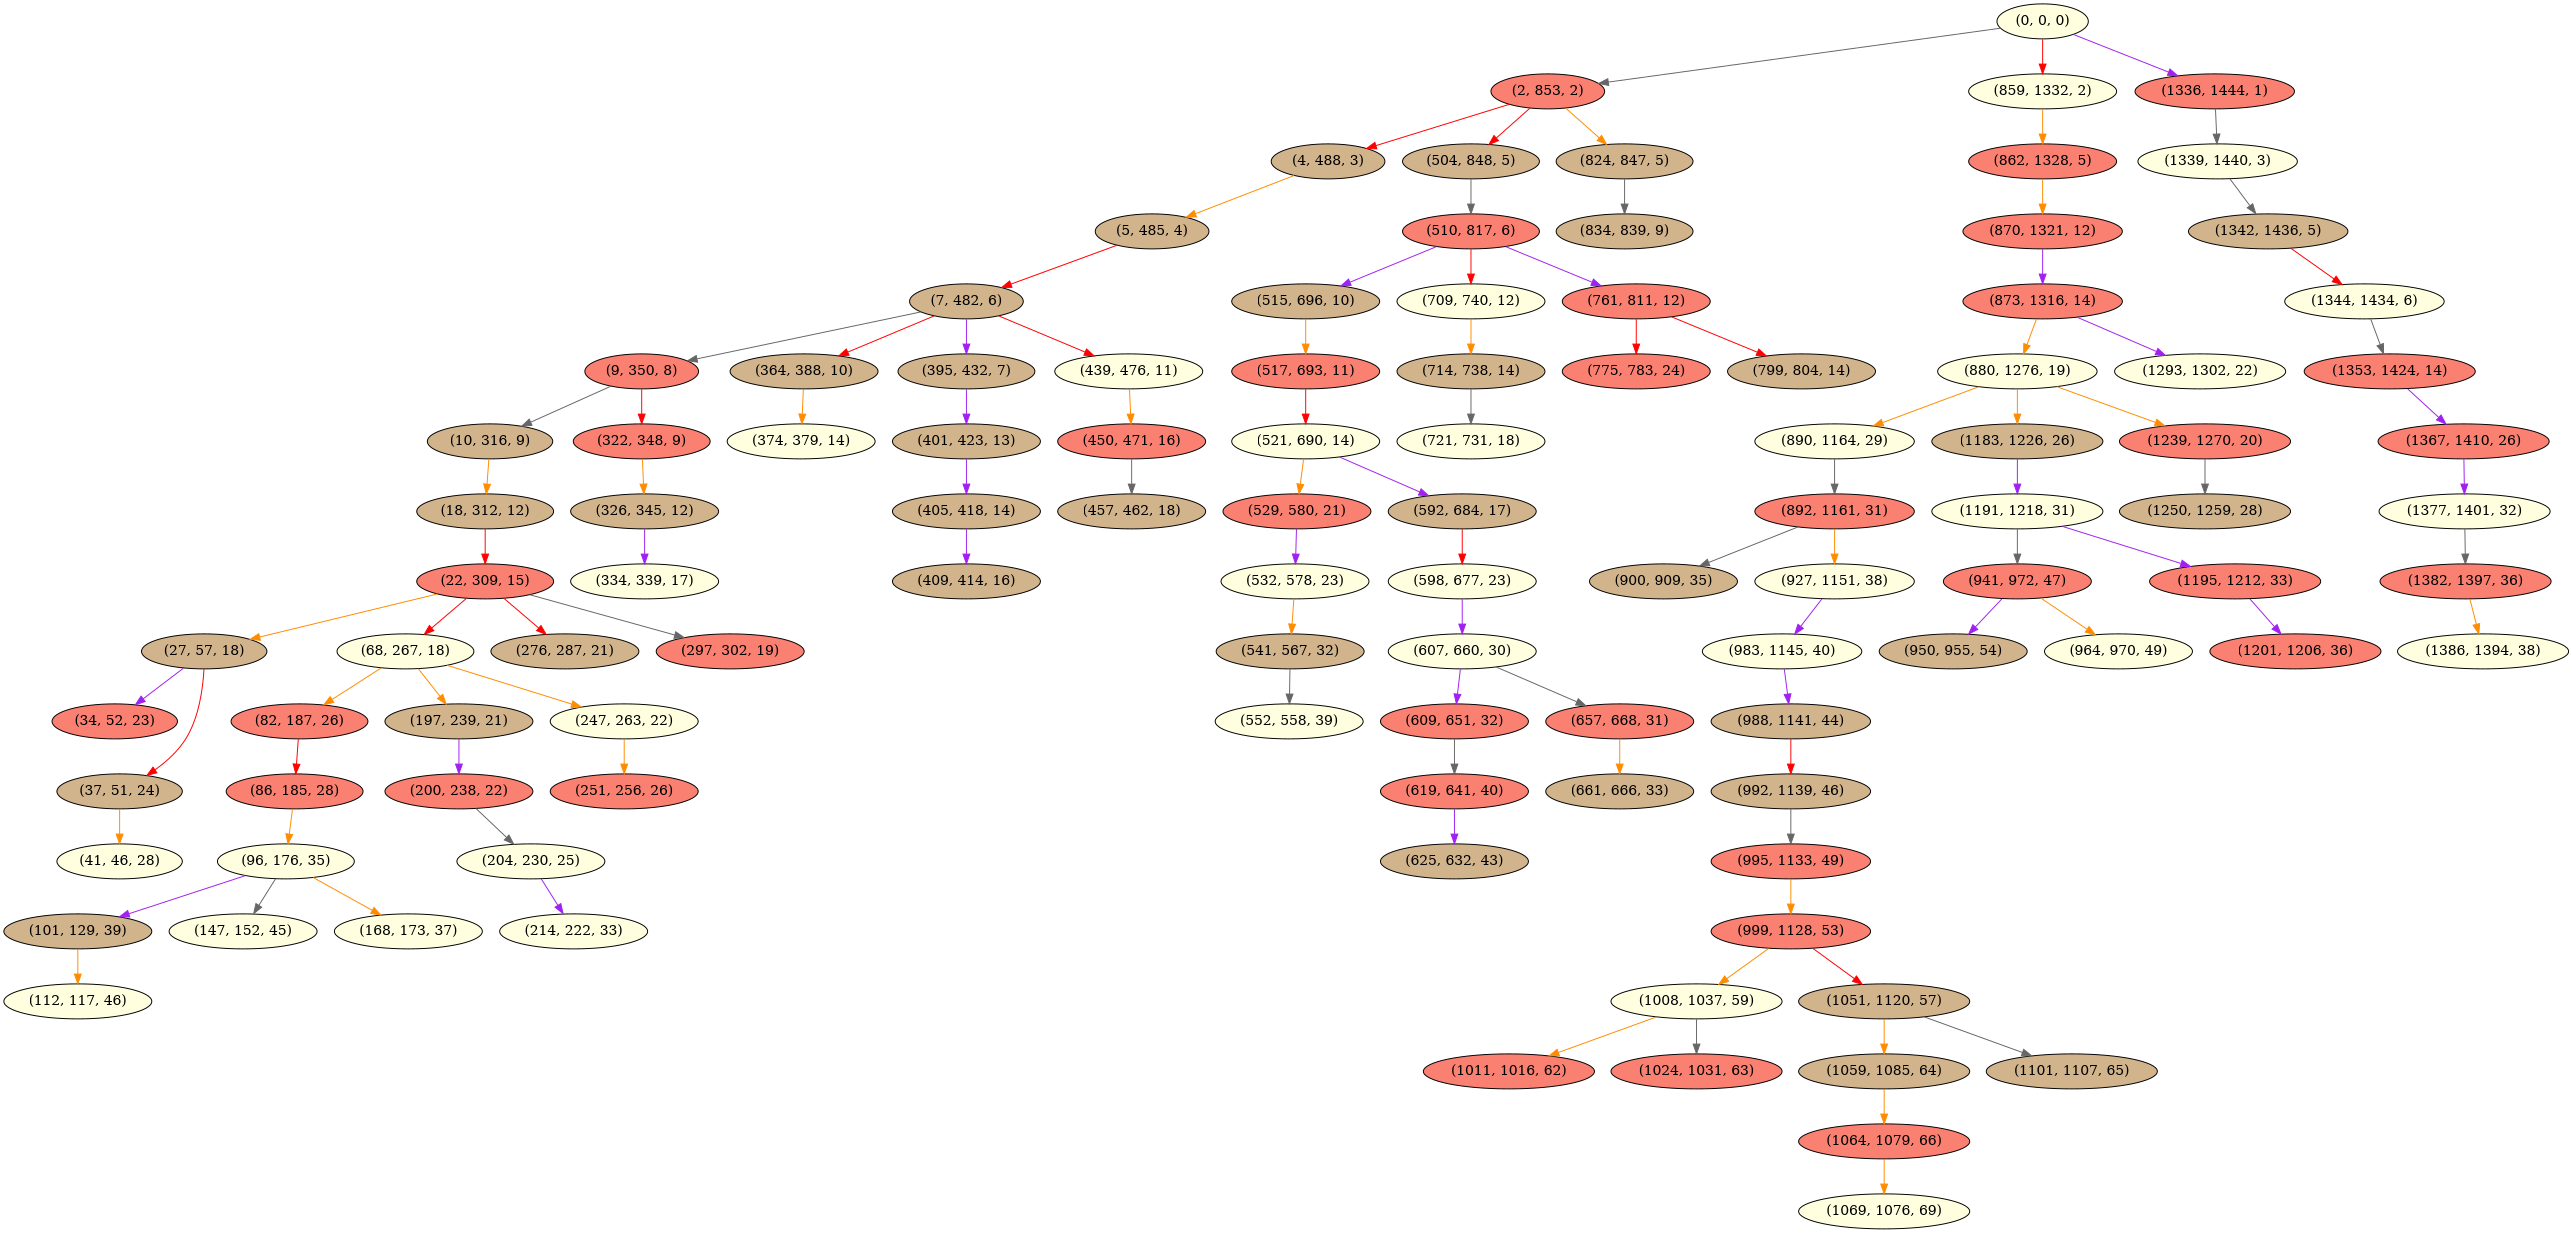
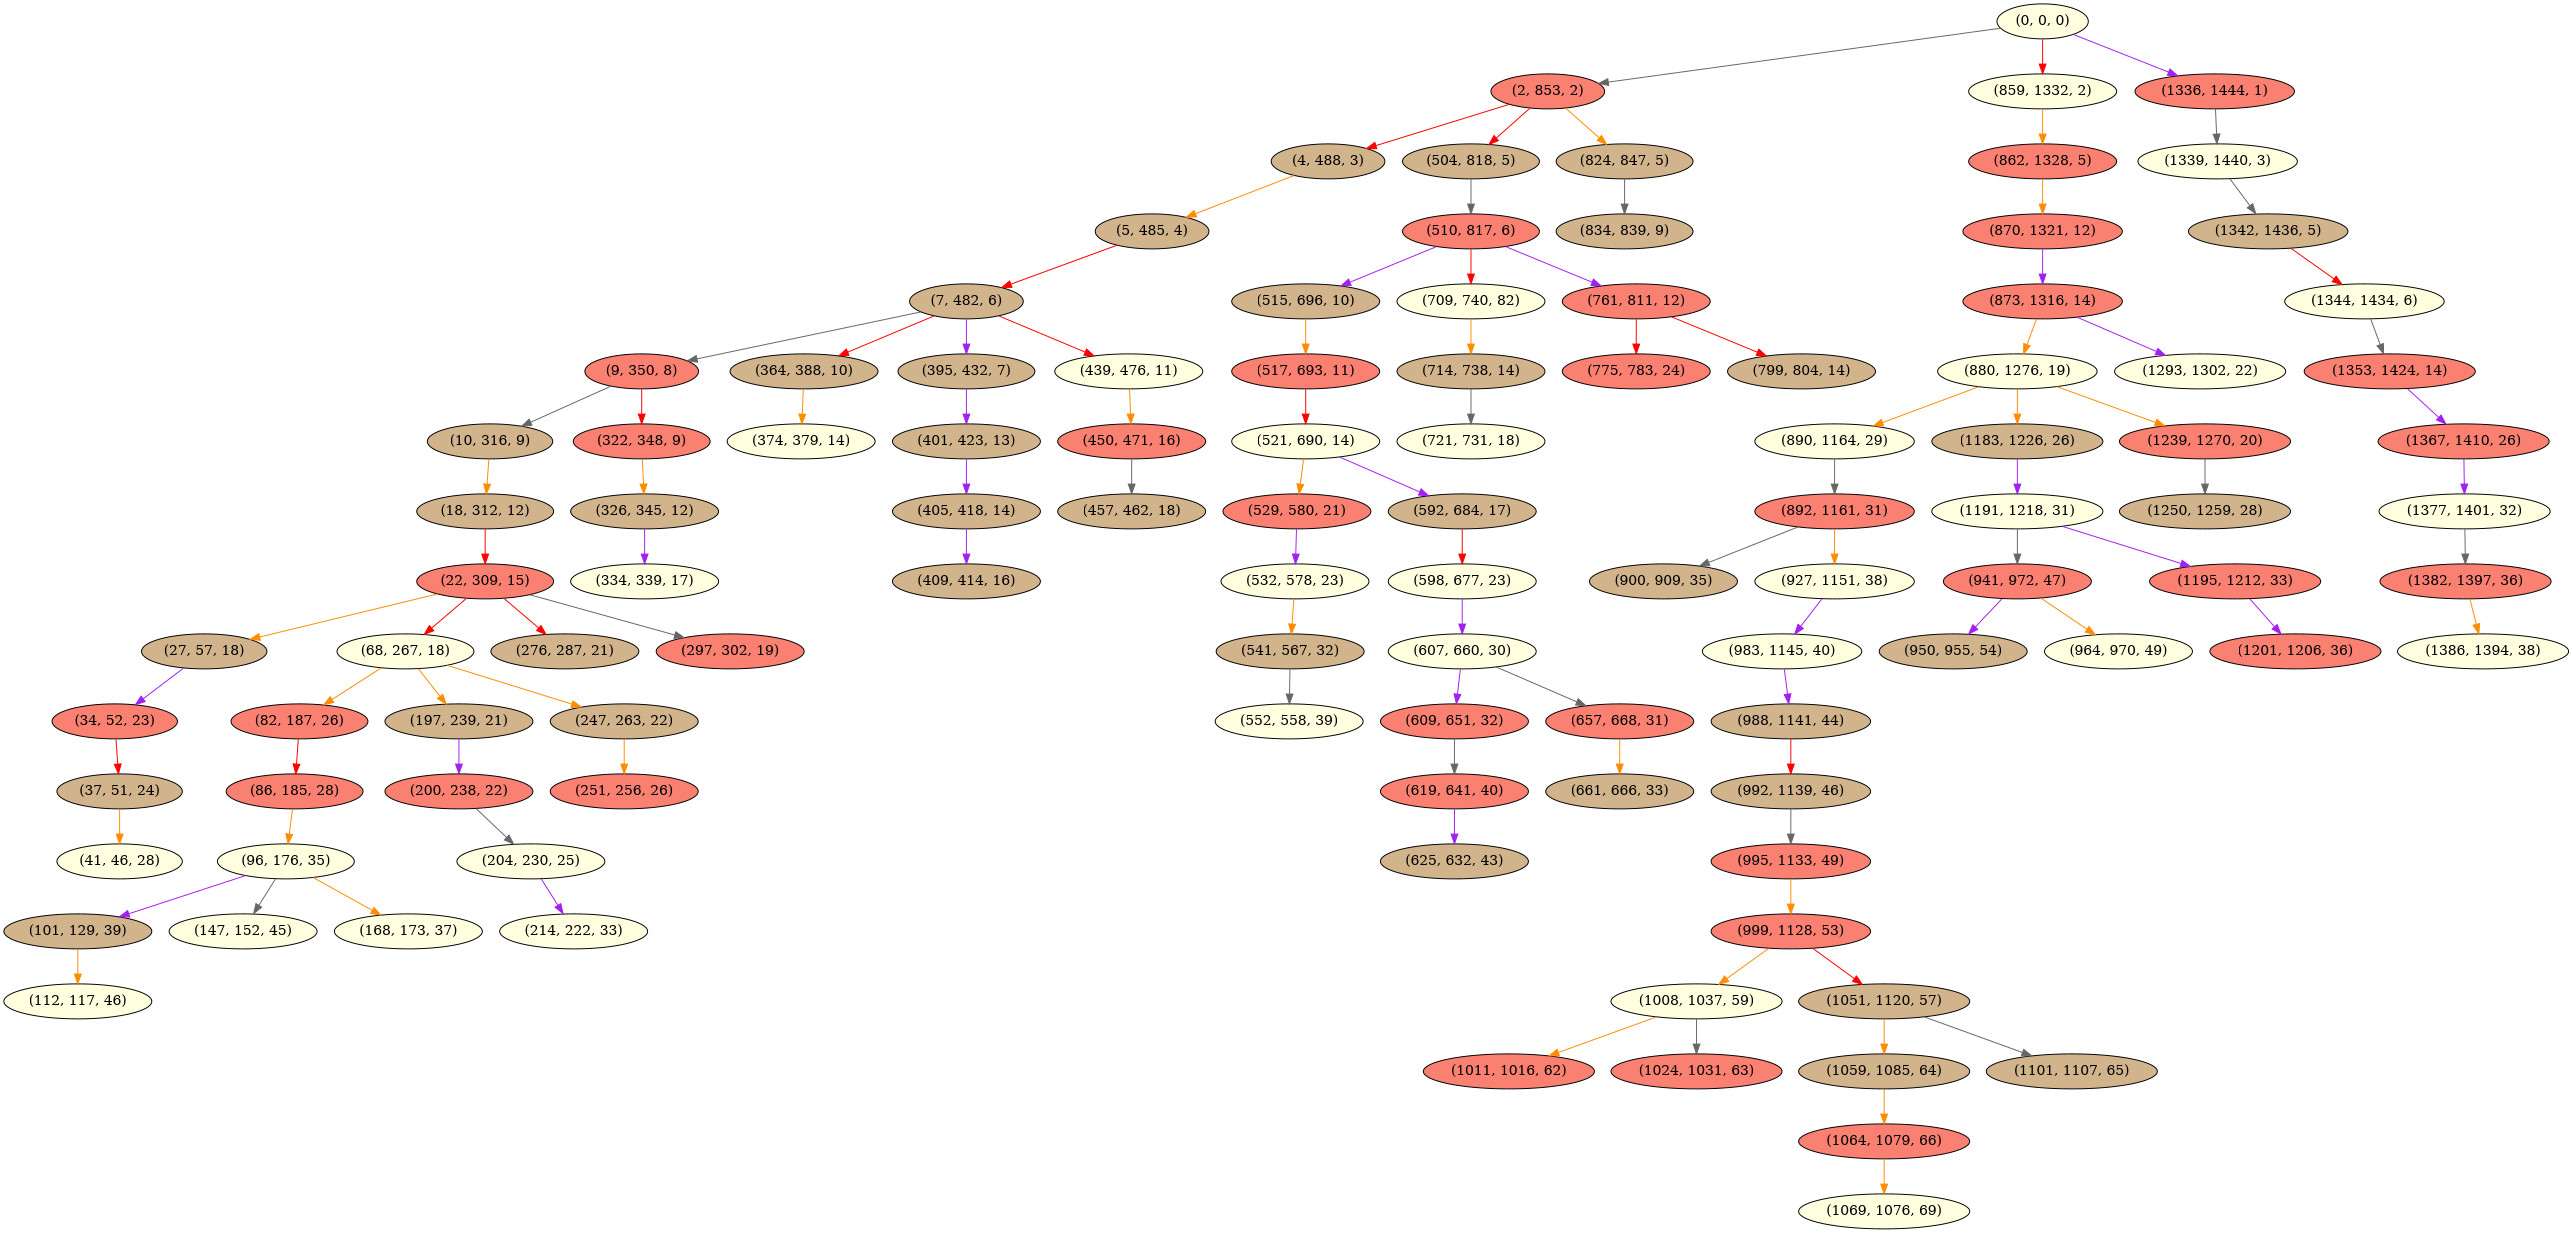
(1471, 161) -> (1471, 161)
(1471, 301) -> (1471, 301)
(624, 721) -> (624, 721)
(192, 726) -> (117, 752)
